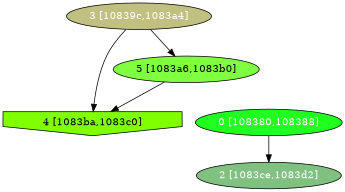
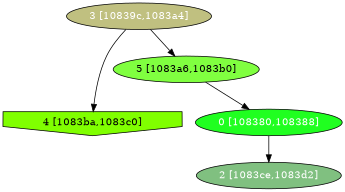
(141, 95) -> (224, 94)
